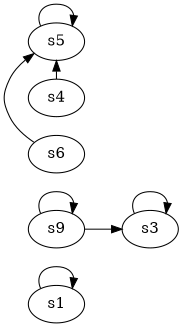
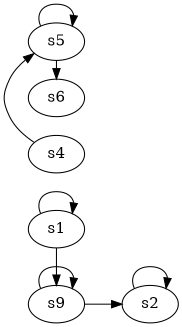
(5, 103) -> (56, 65)
(150, 229) -> (150, 304)
none -> (56, 260)
